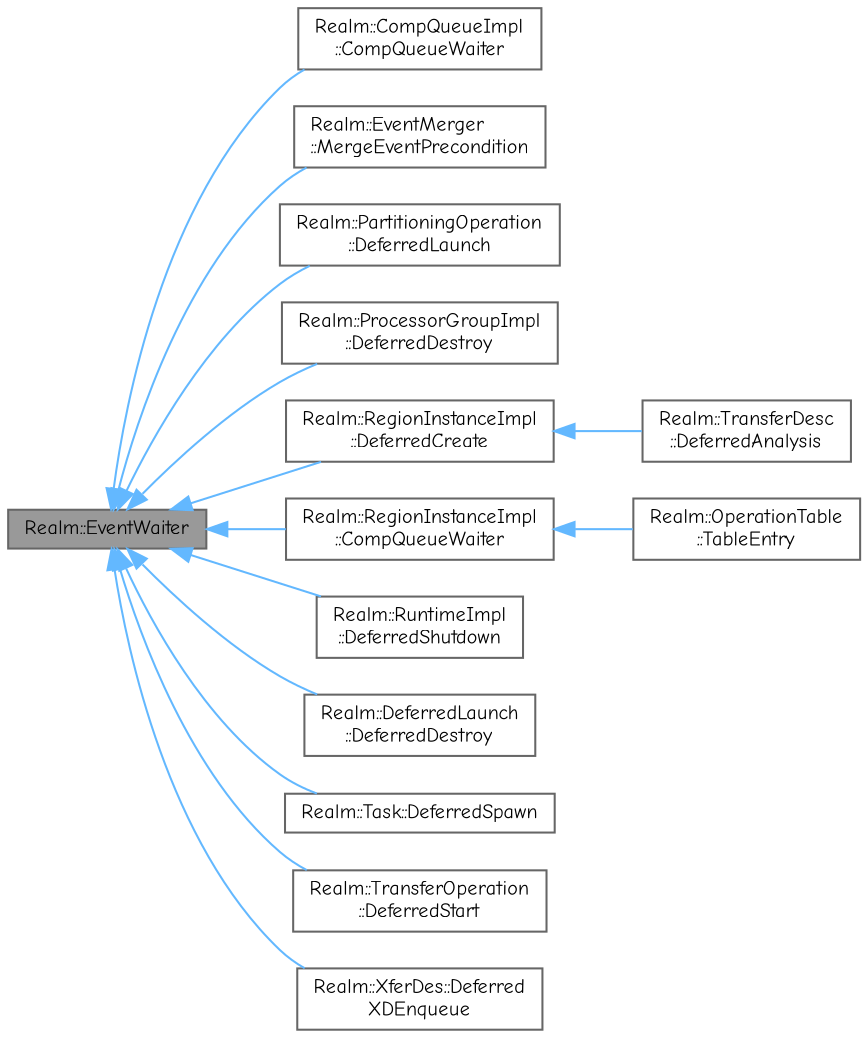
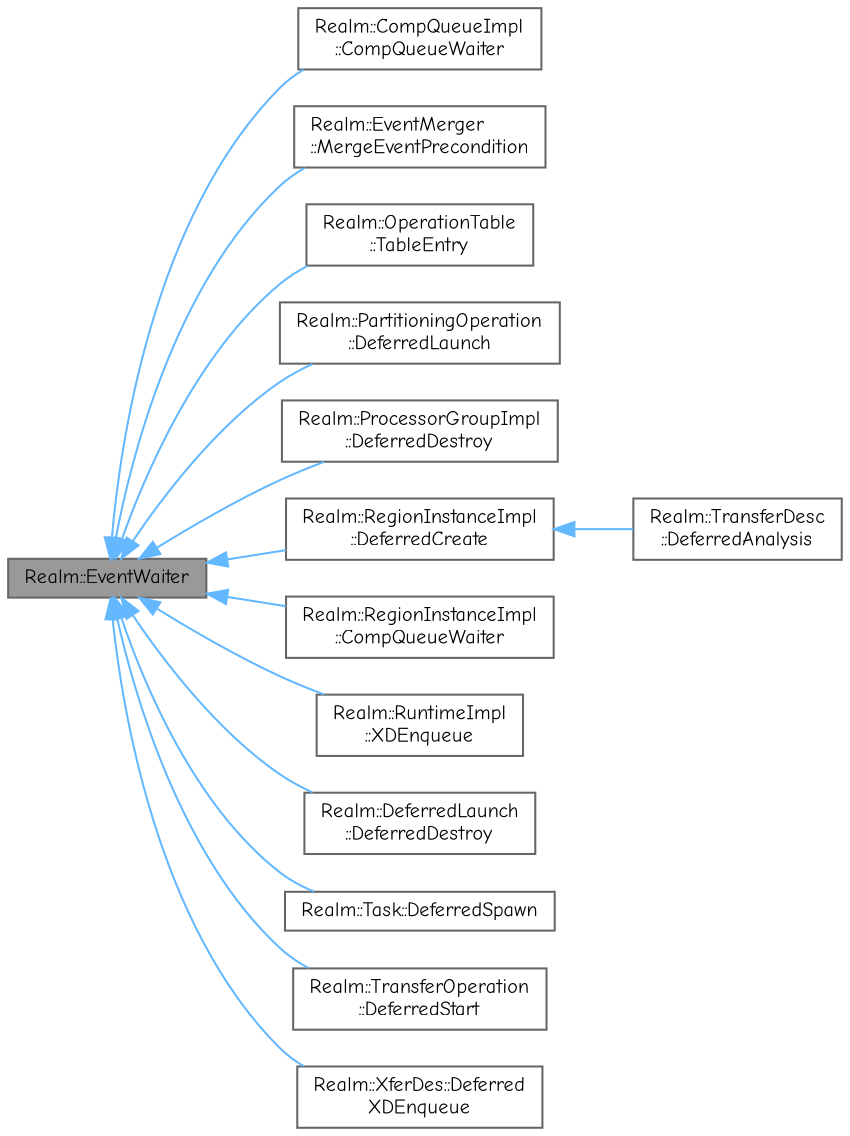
(604, 529) -> (194, 387)
(420, 627) -> (420, 725)
